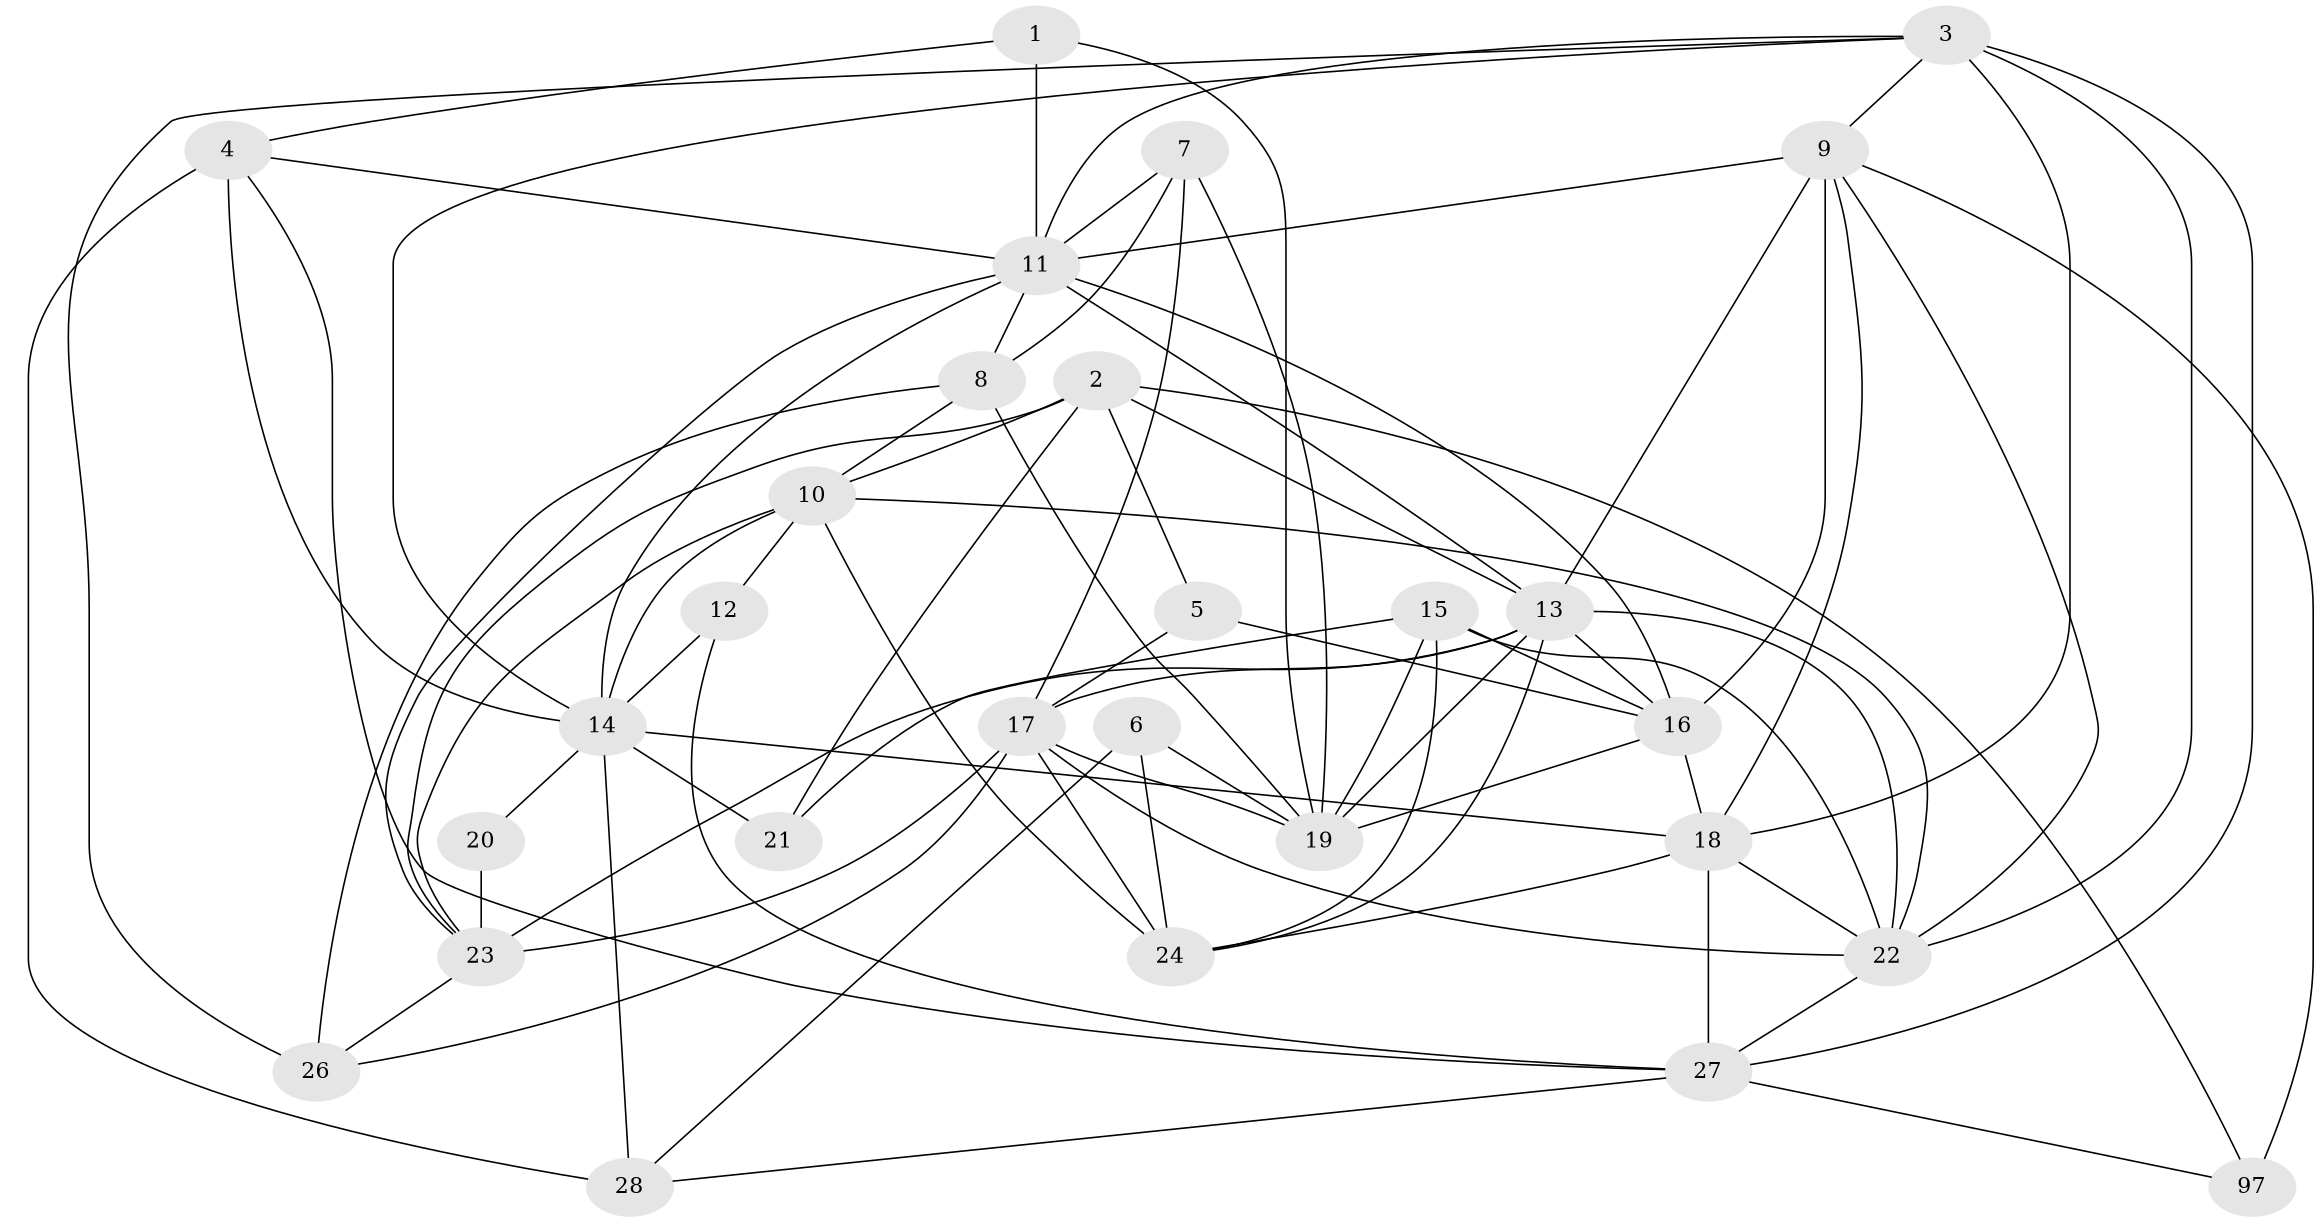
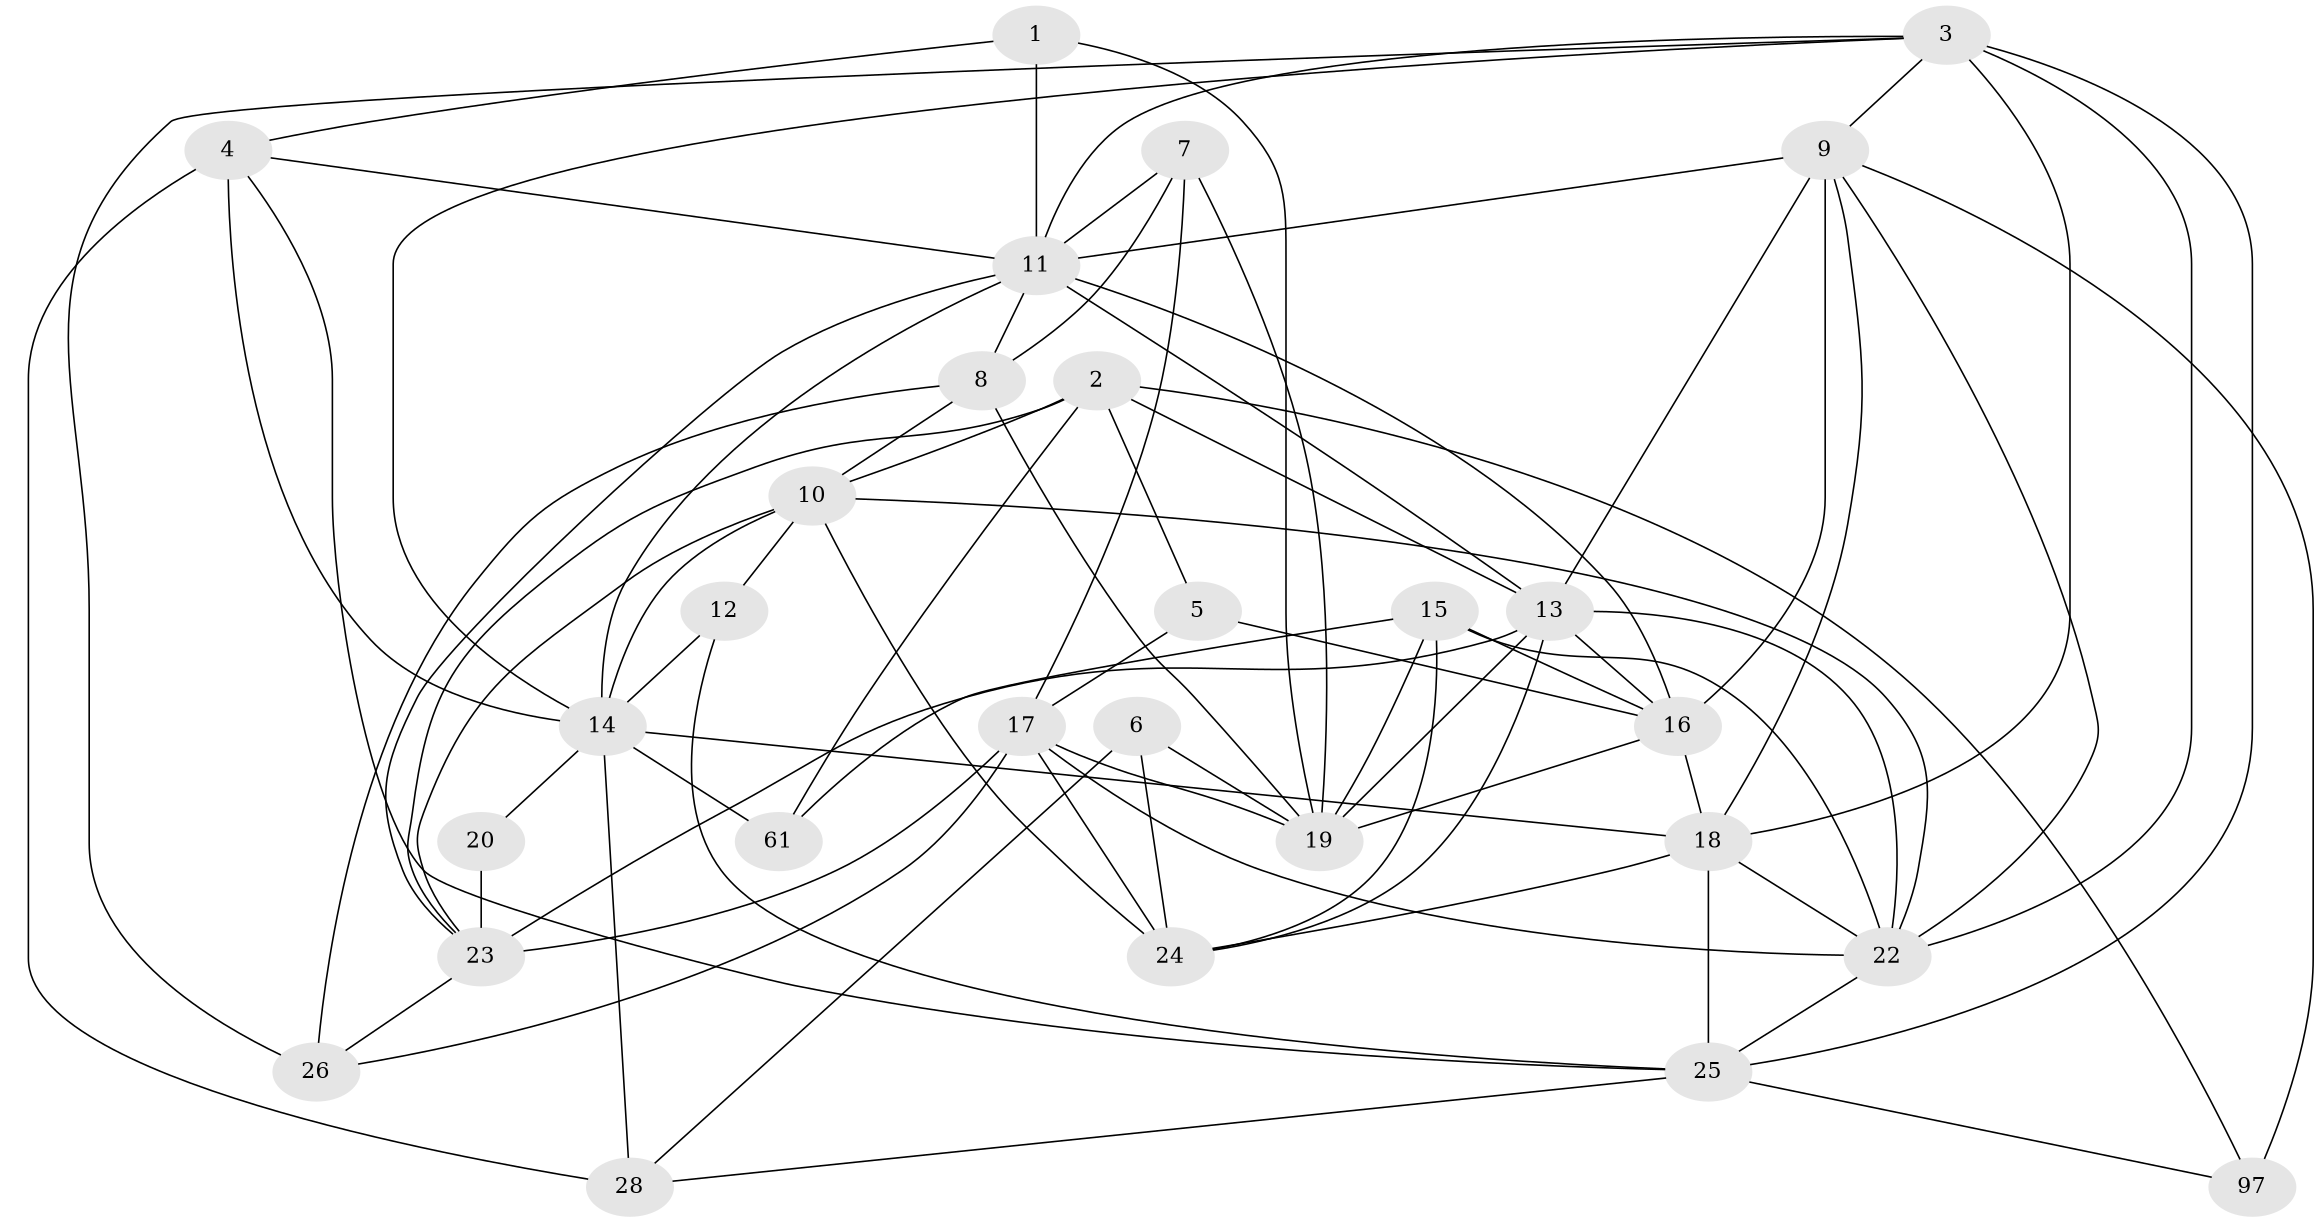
(1286, 669) -> none
(779, 842) -> (779, 842)
(1708, 1072) -> (1708, 1072)
